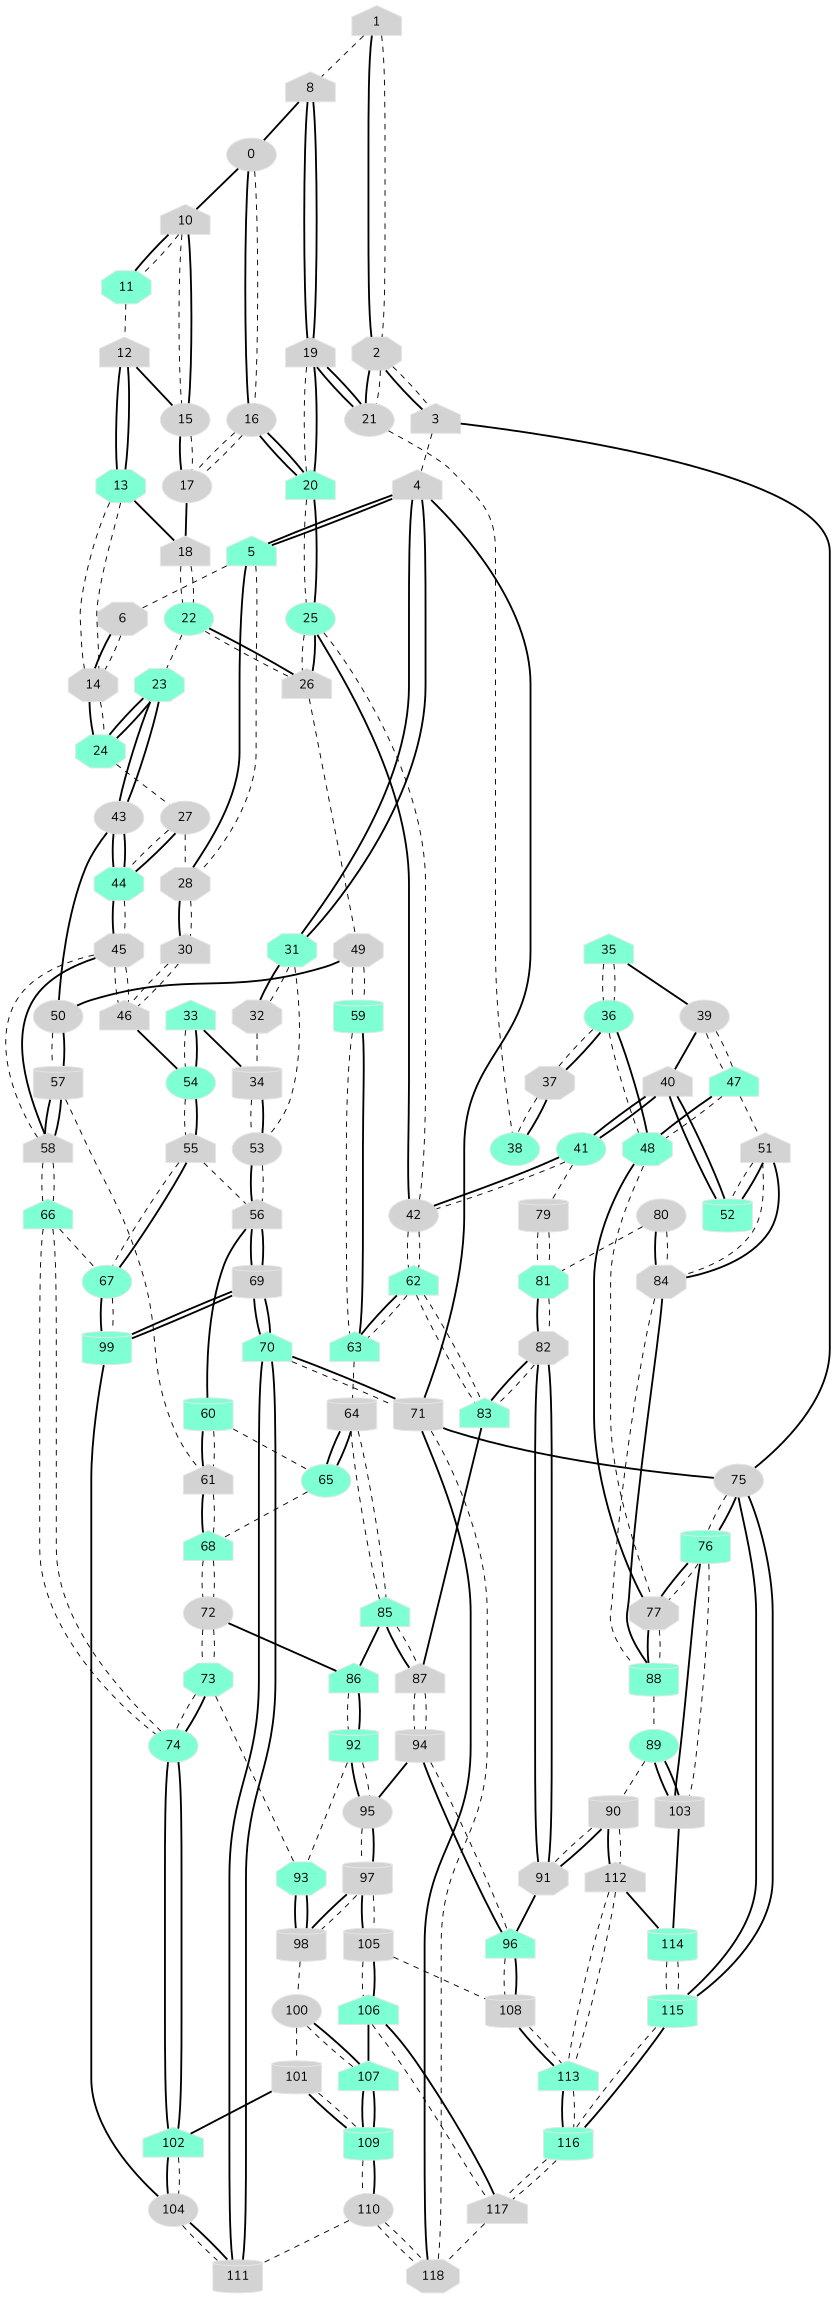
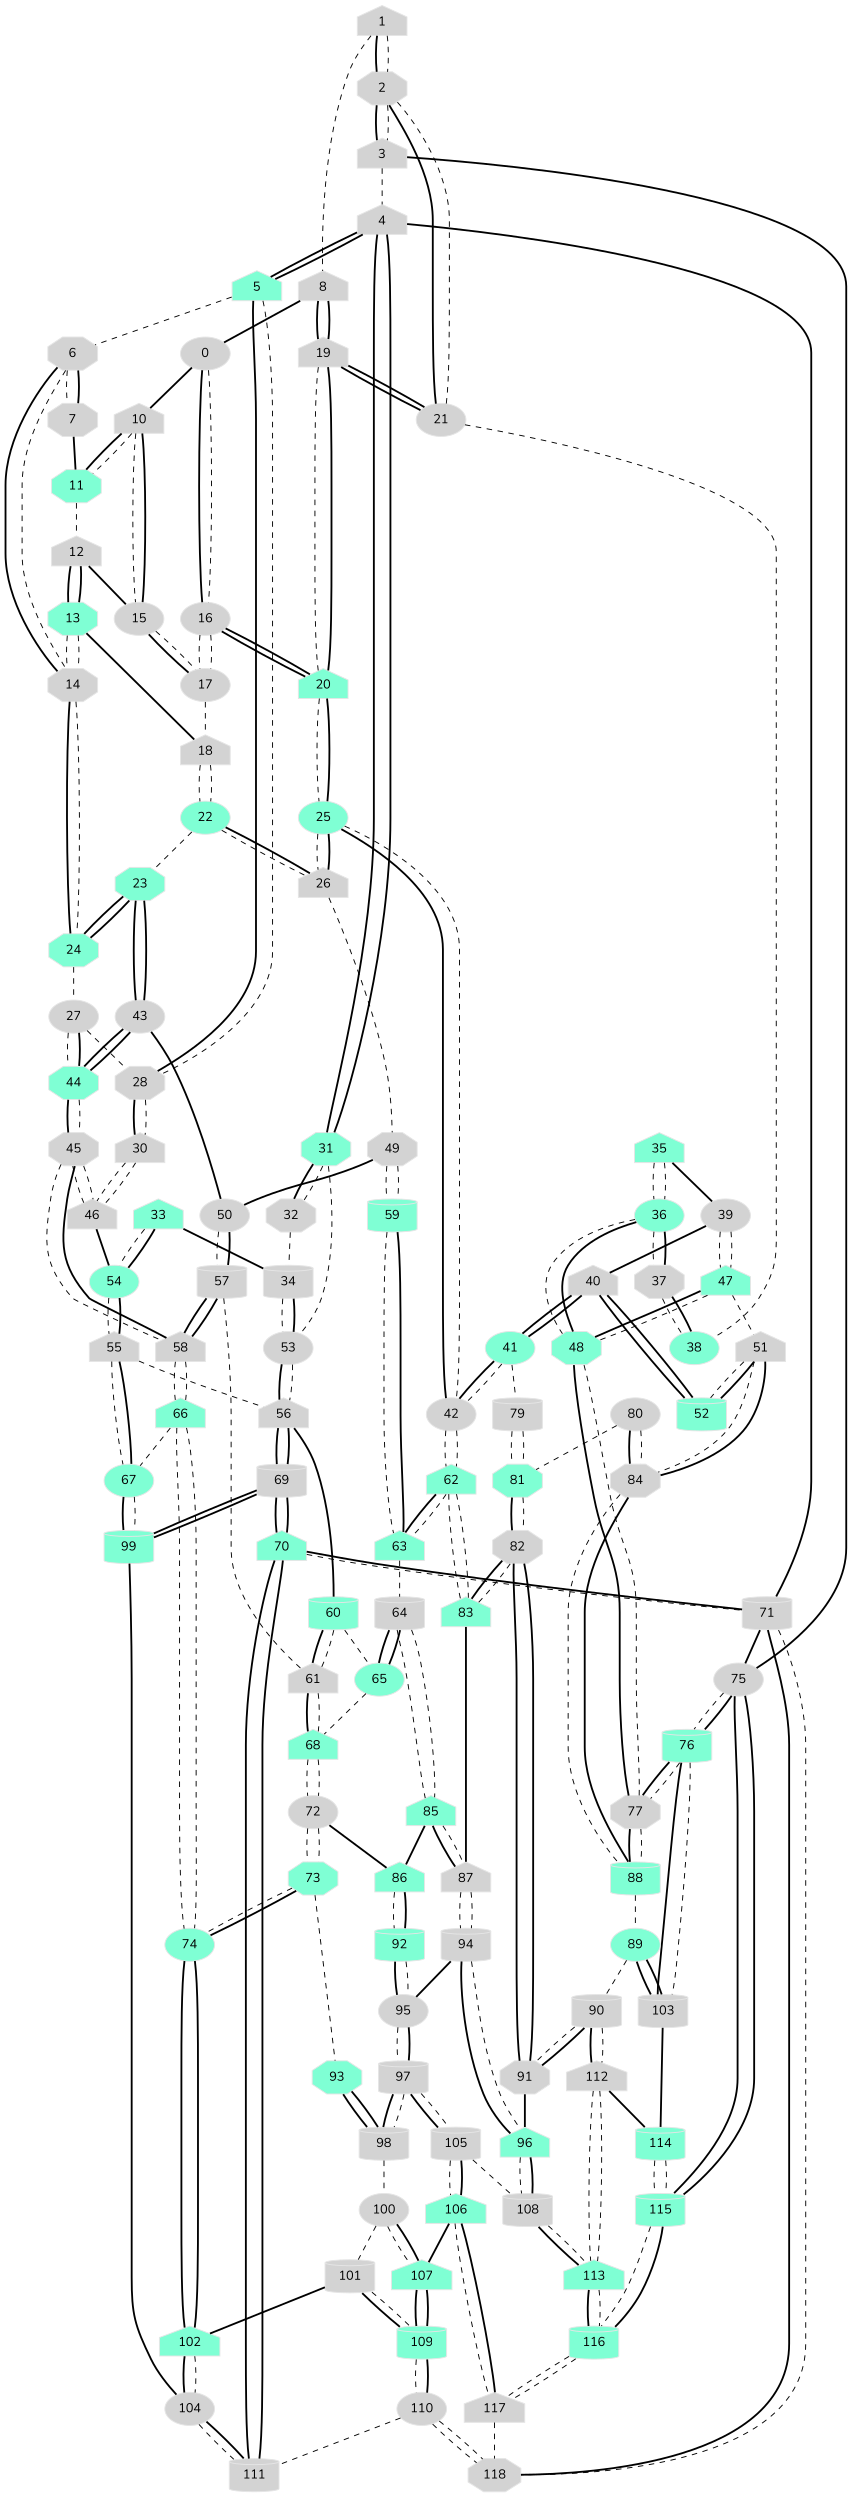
none -> (73, 420)
(186, 519) -> (205, 718)
(327, 1812) -> none
